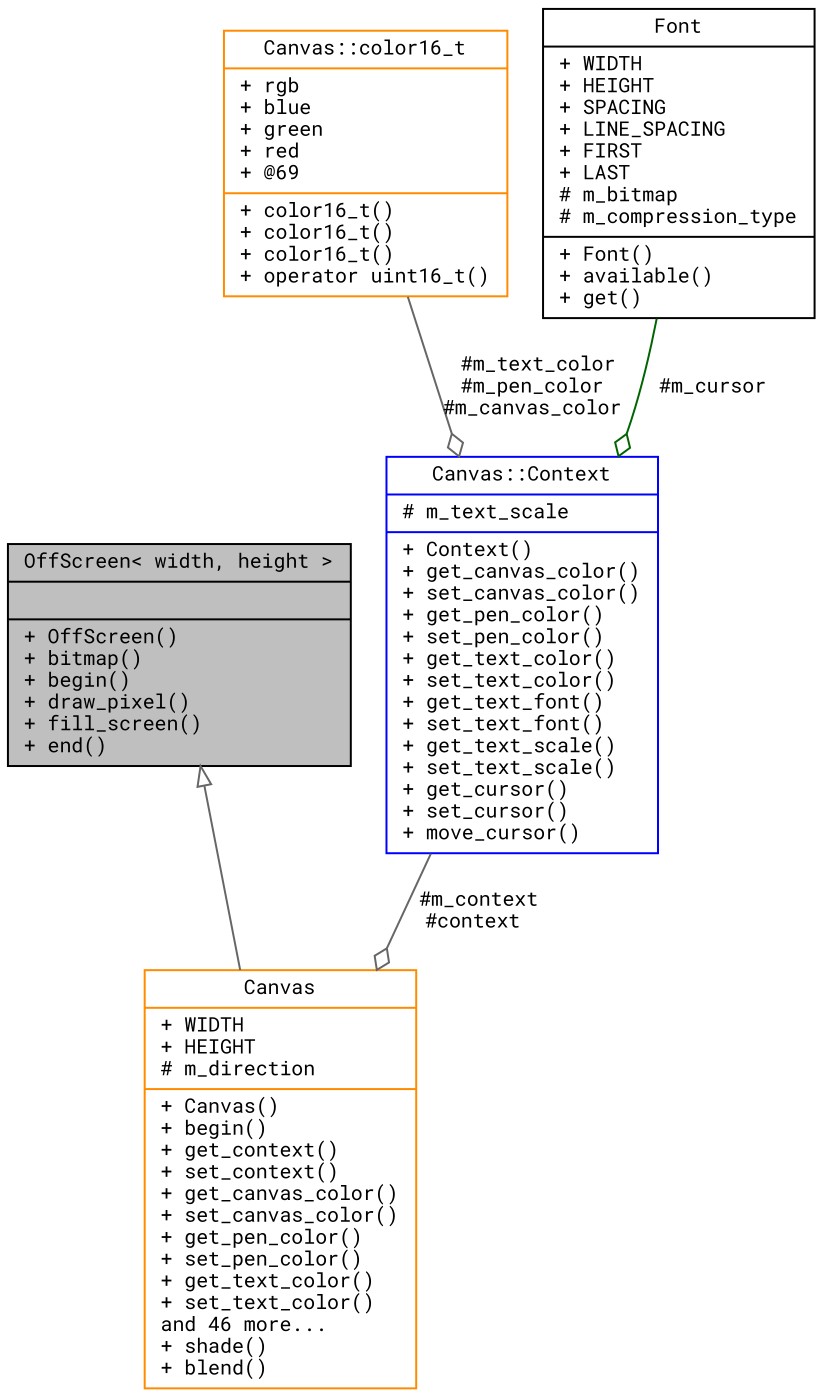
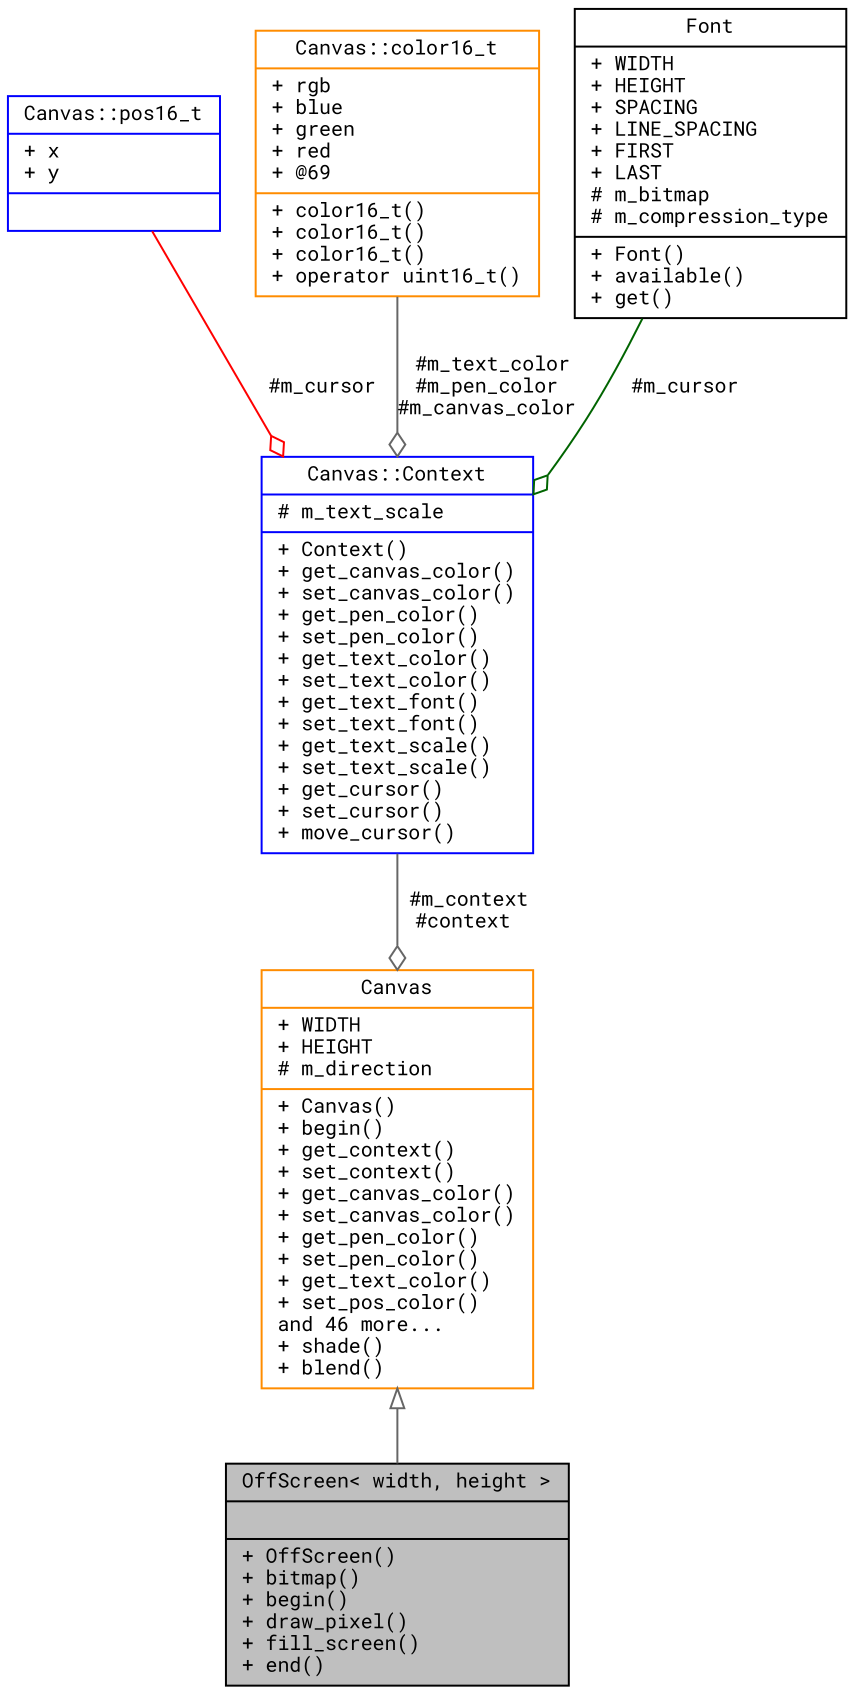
none -> (114, 164)
(222, 878) -> (397, 1436)
(269, 1303) -> (380, 1303)
